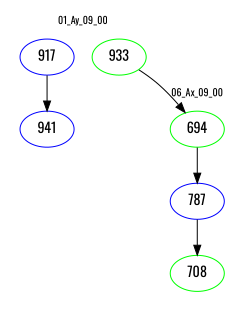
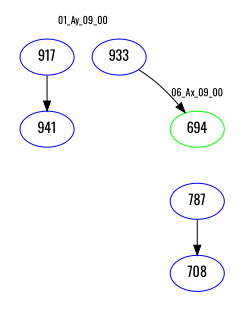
(119, 57) -> (119, 57)
(197, 160) -> none
(197, 273) -> (197, 273)
